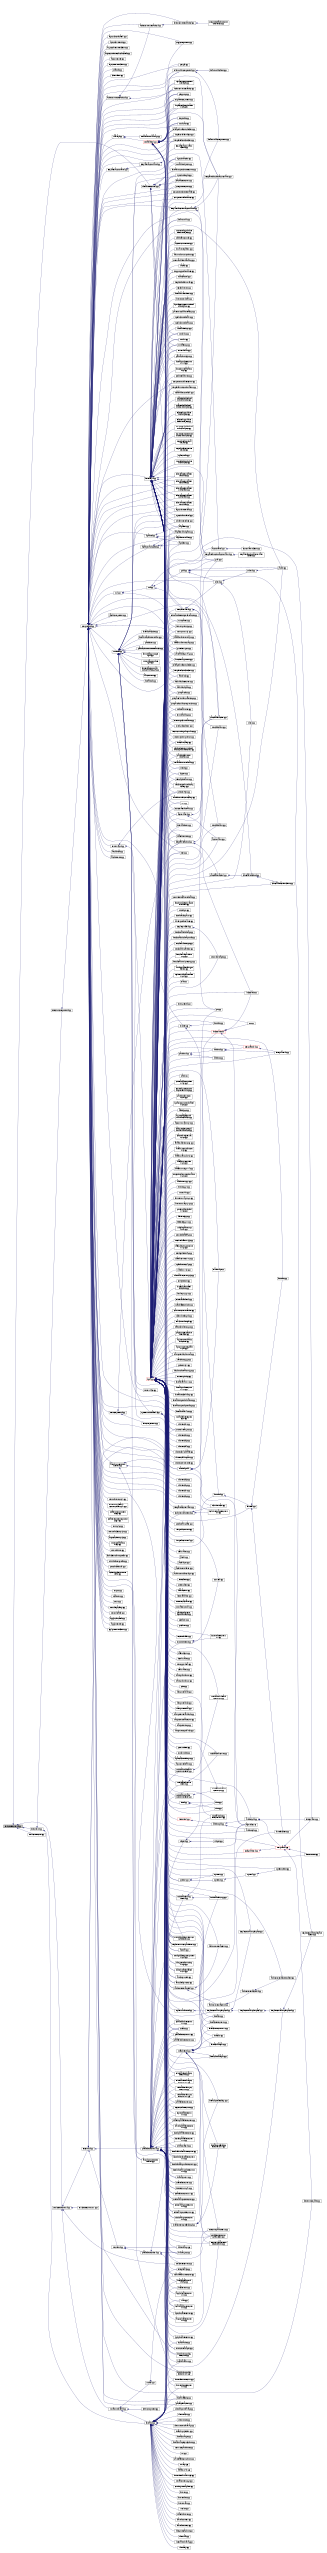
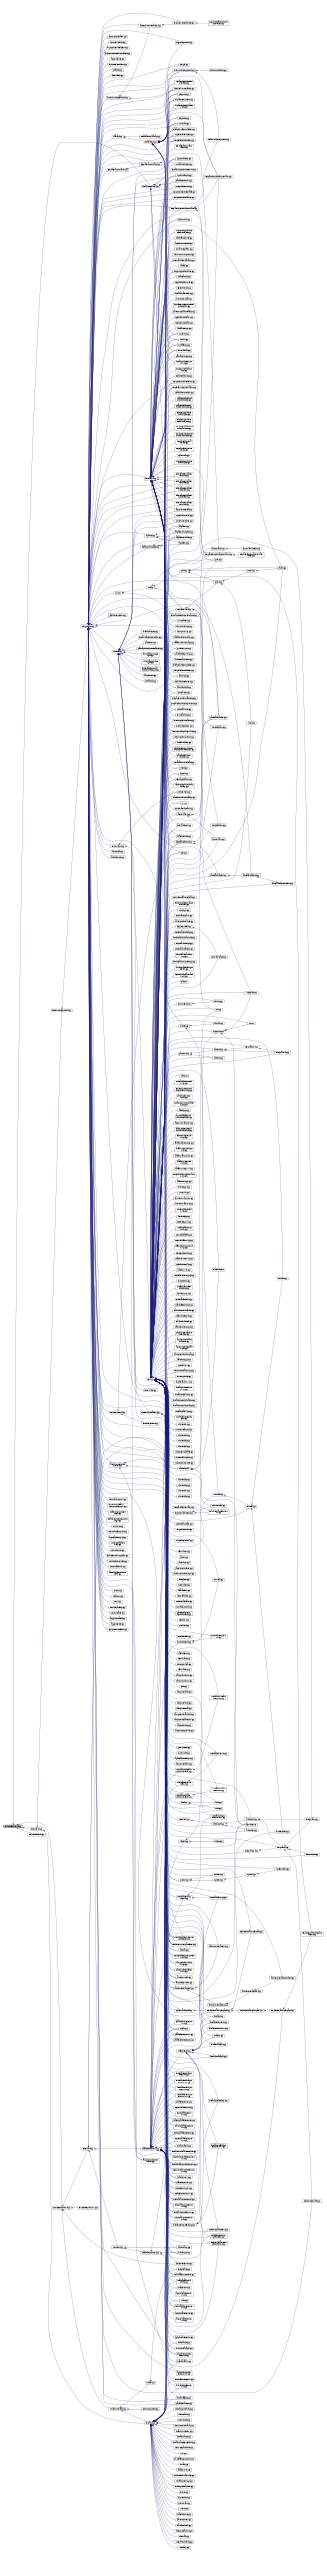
none -> (219, 1001)
